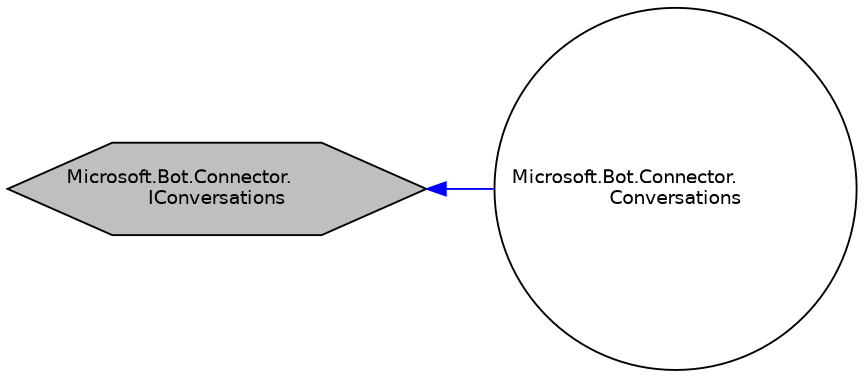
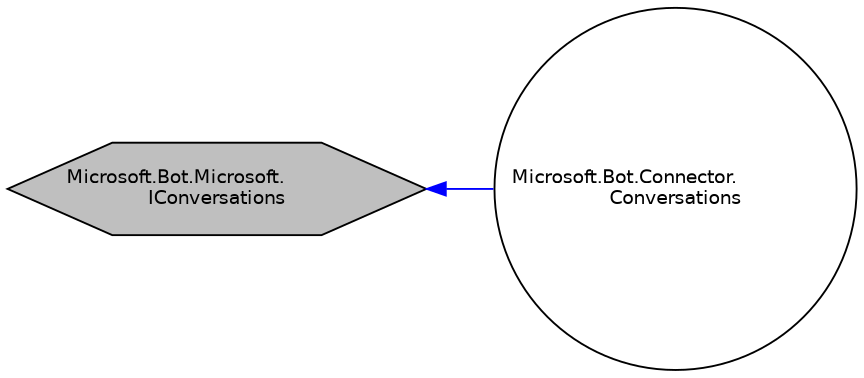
(217, 189) -> (217, 189)
